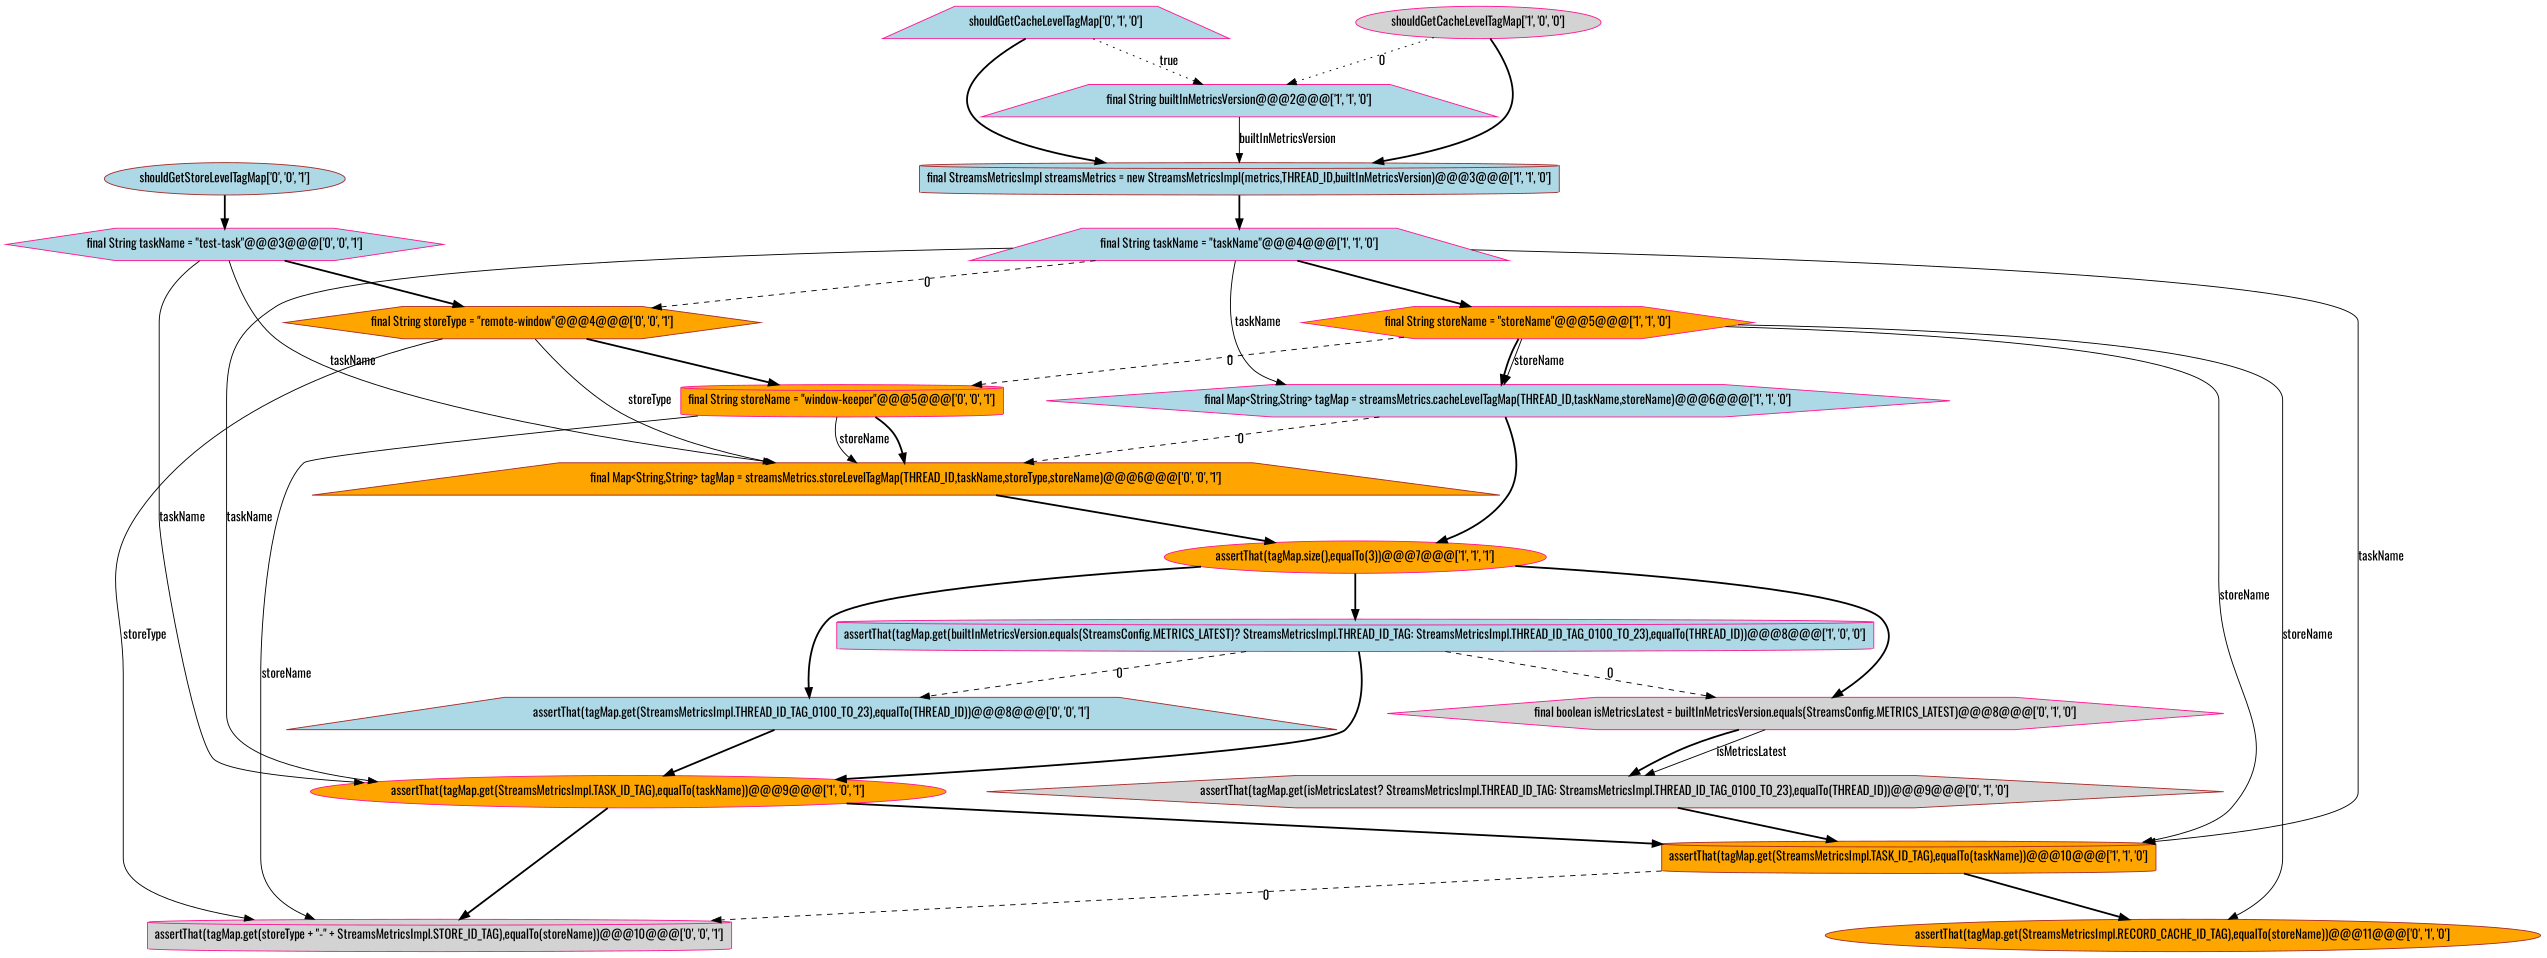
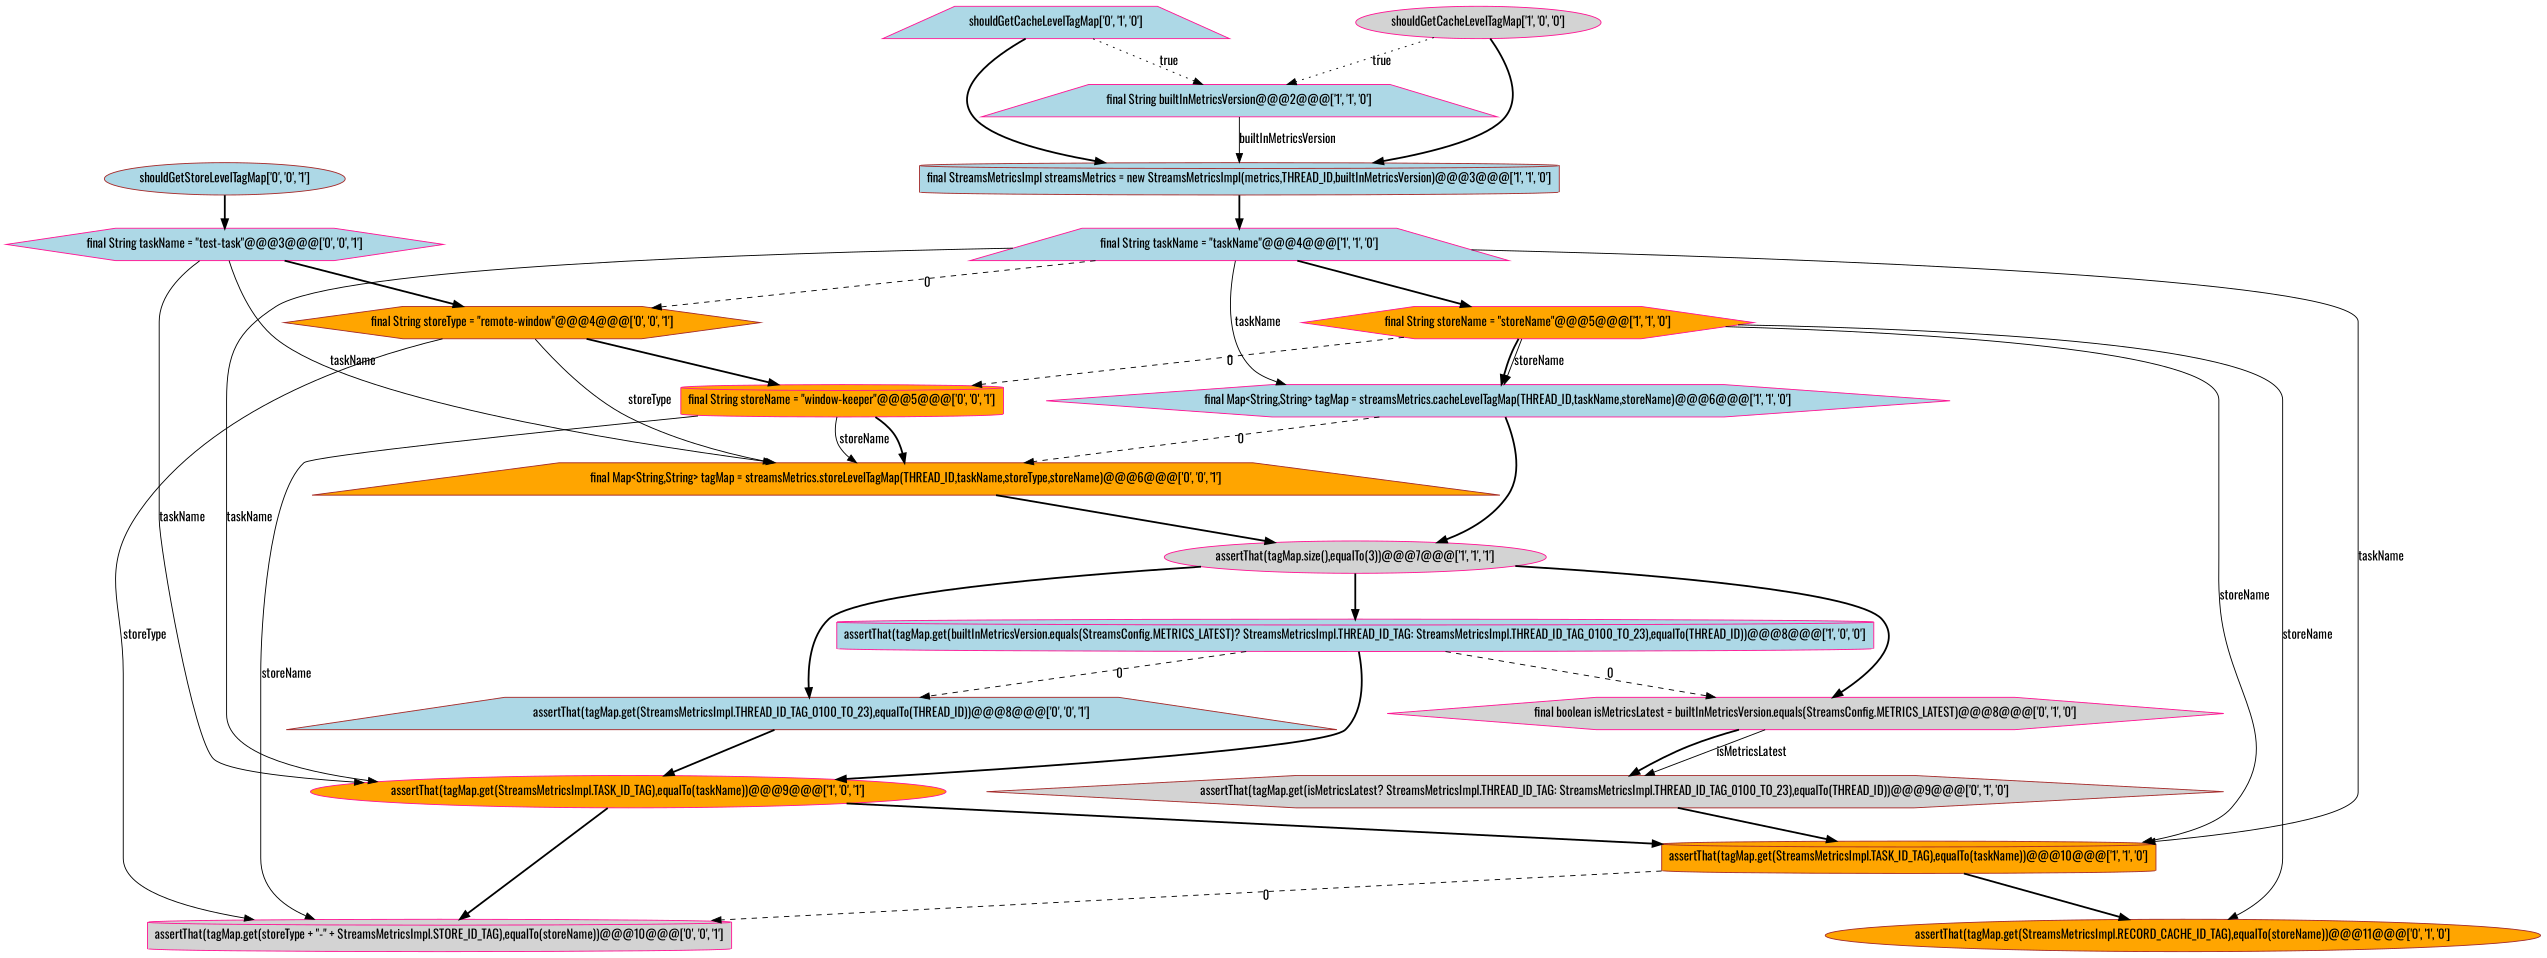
(1382, 62) -> (1382, 62)
(1355, 557) -> (1355, 557)
